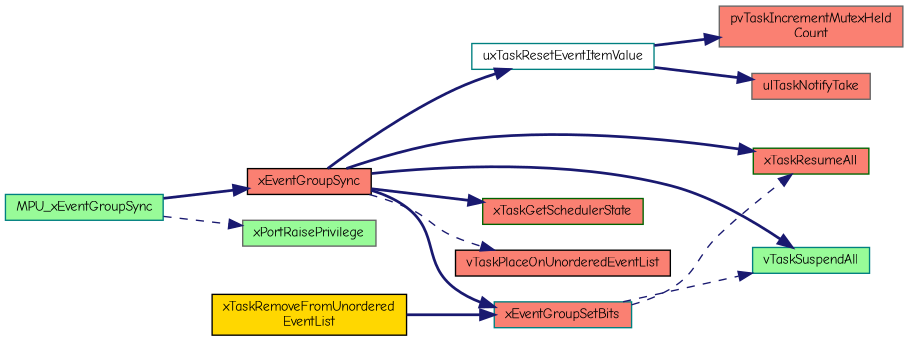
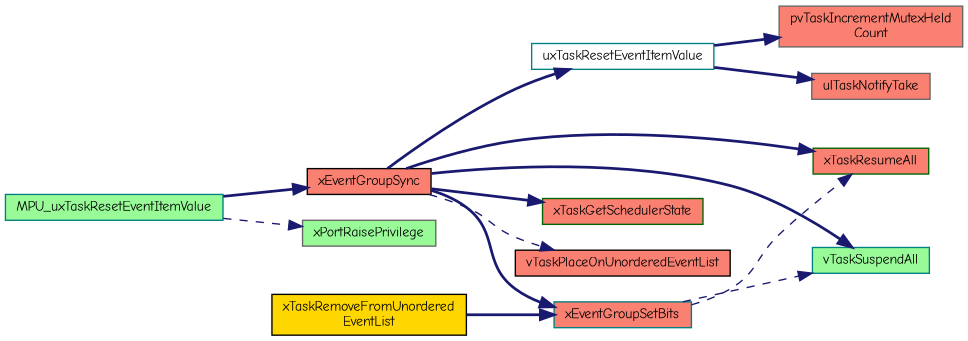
(84, 207) -> (114, 207)
